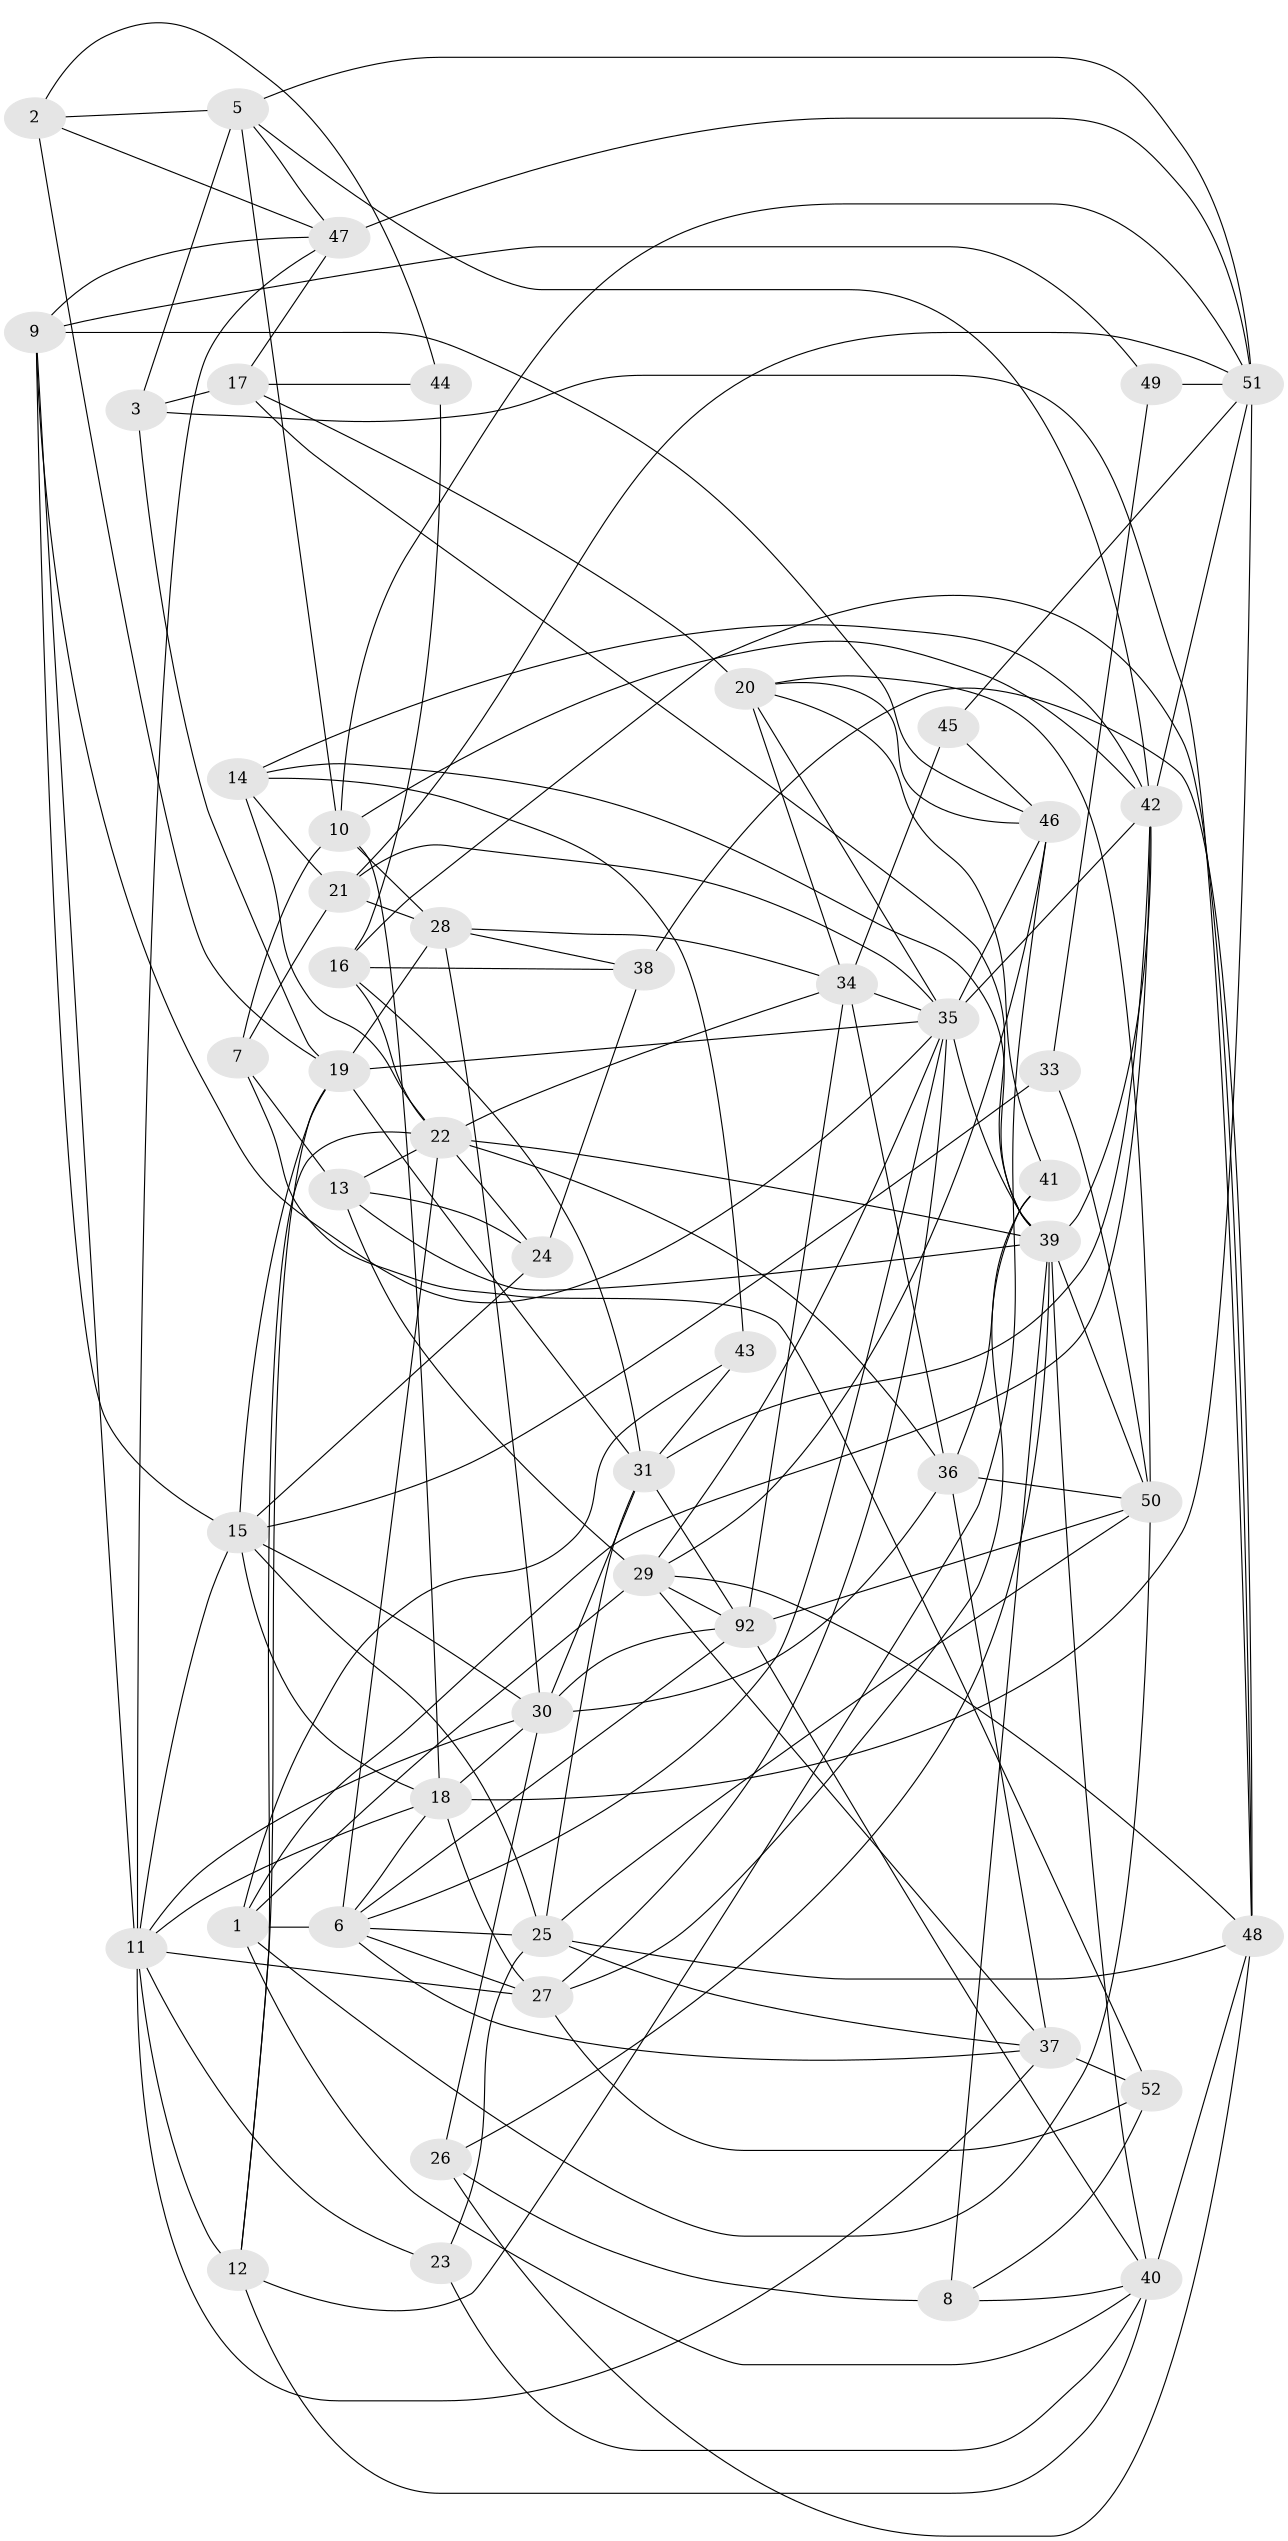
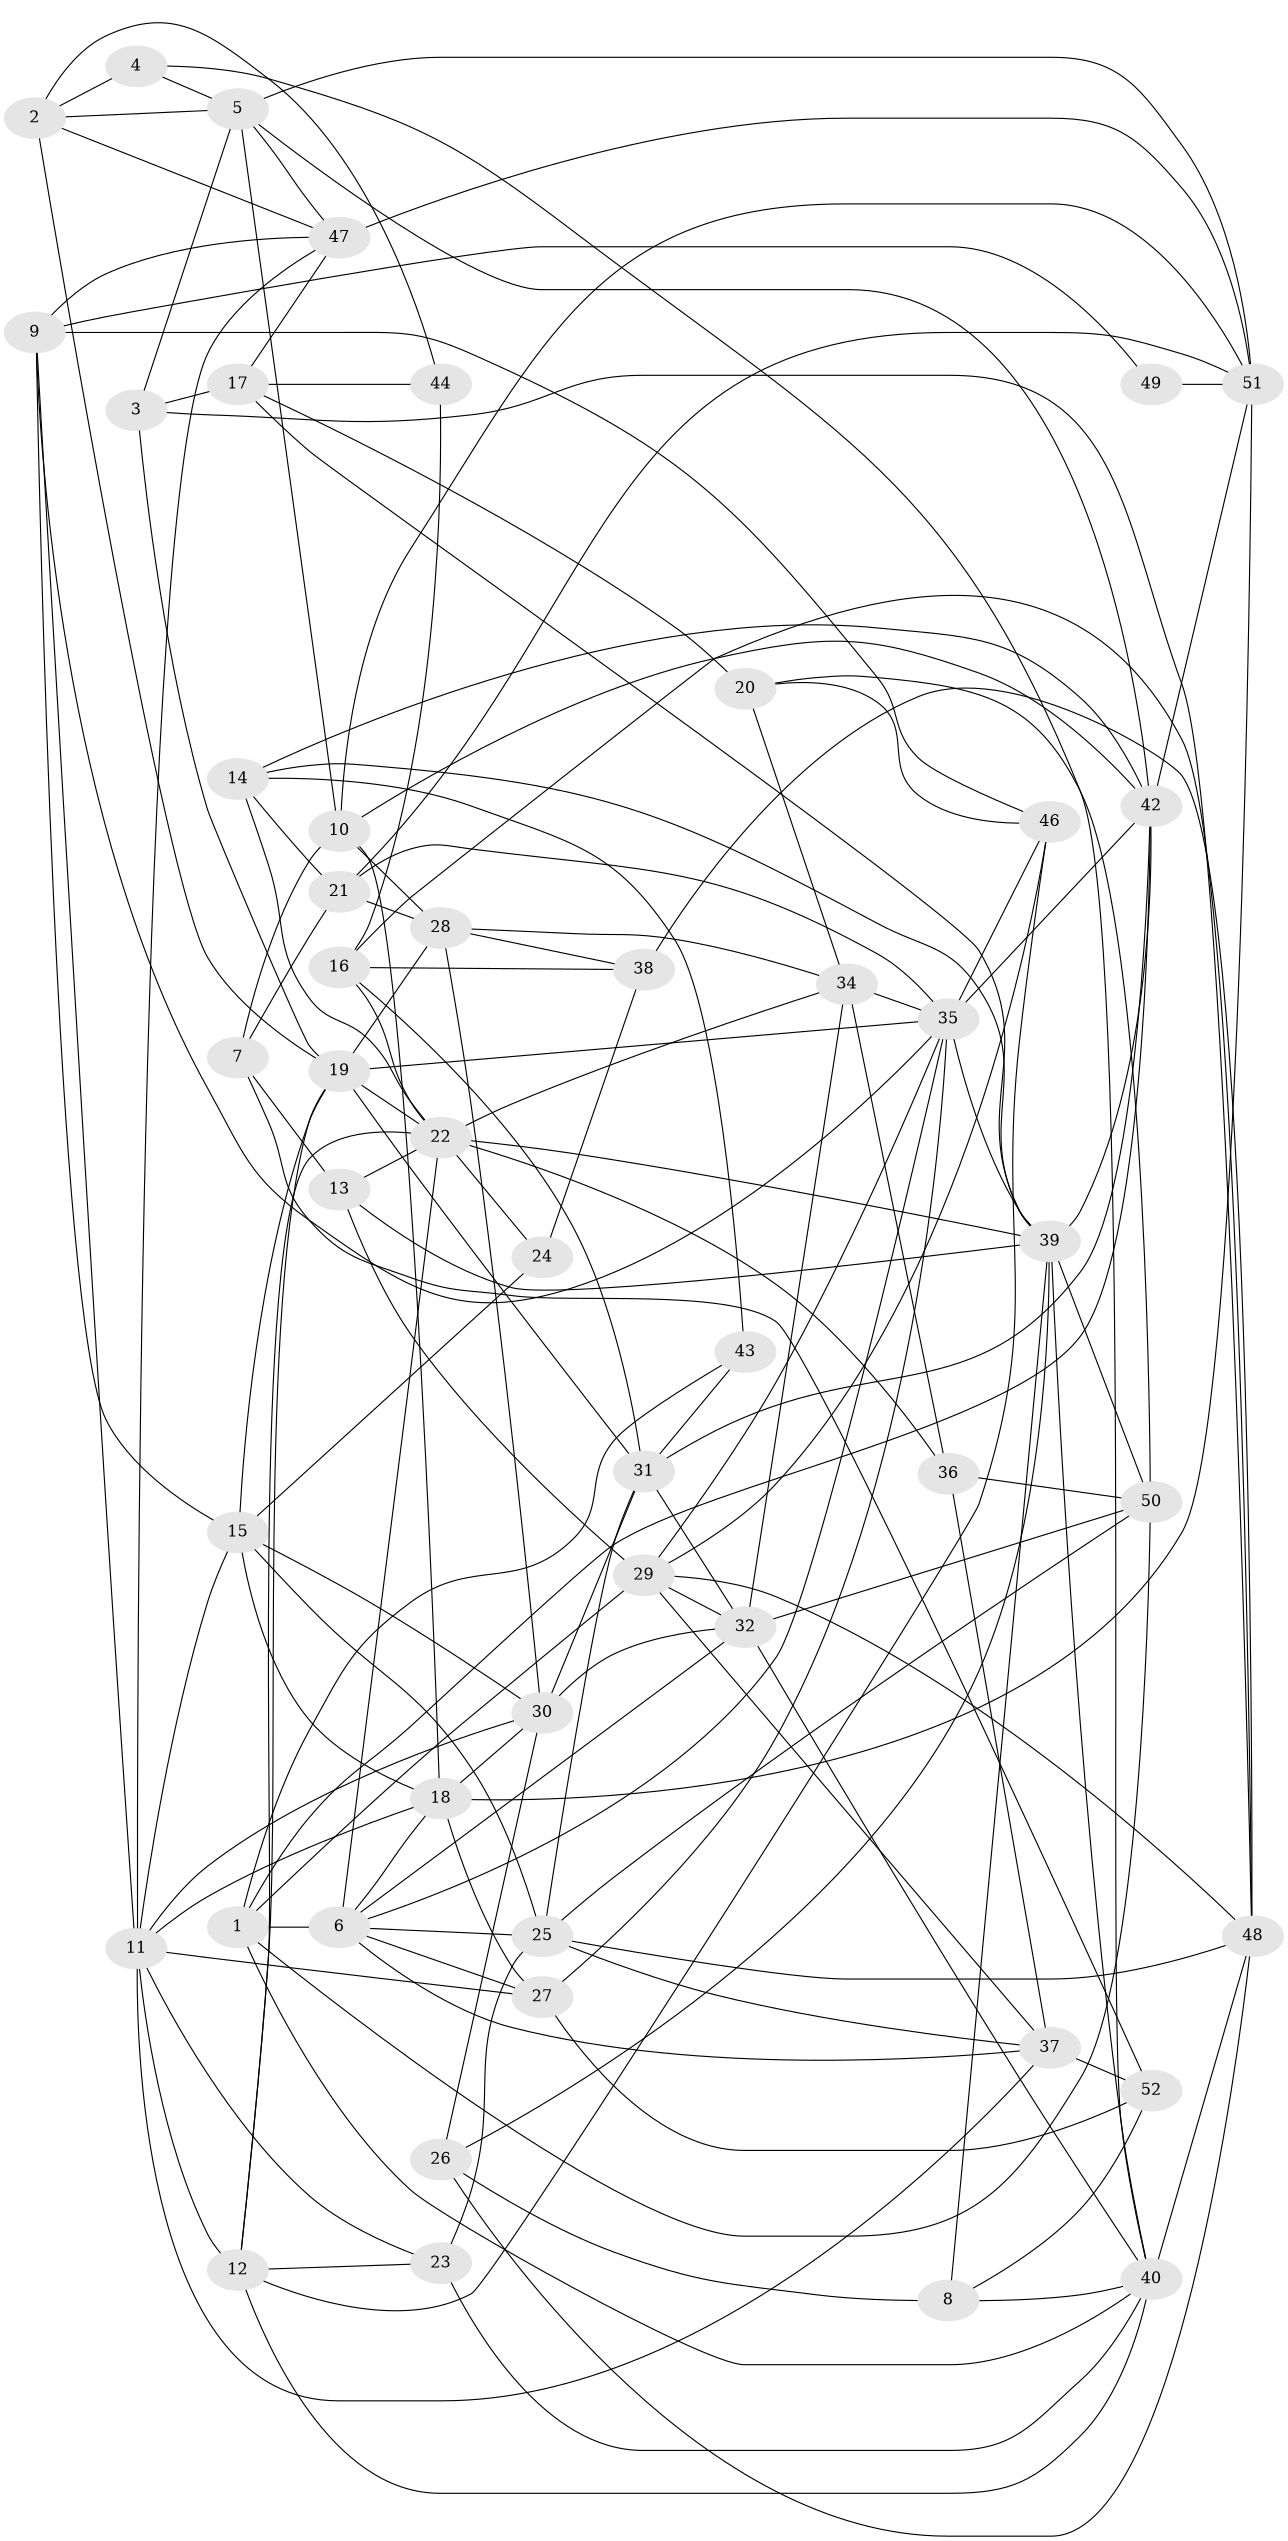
none -> (136, 66)
(948, 727) -> none
(847, 854) -> none
(1050, 1071) -> none
none -> (390, 1104)
(1050, 1181) -> none
(452, 1210) -> none
(745, 1627) -> (745, 1627)
(794, 1646) -> none
none -> (340, 2267)
